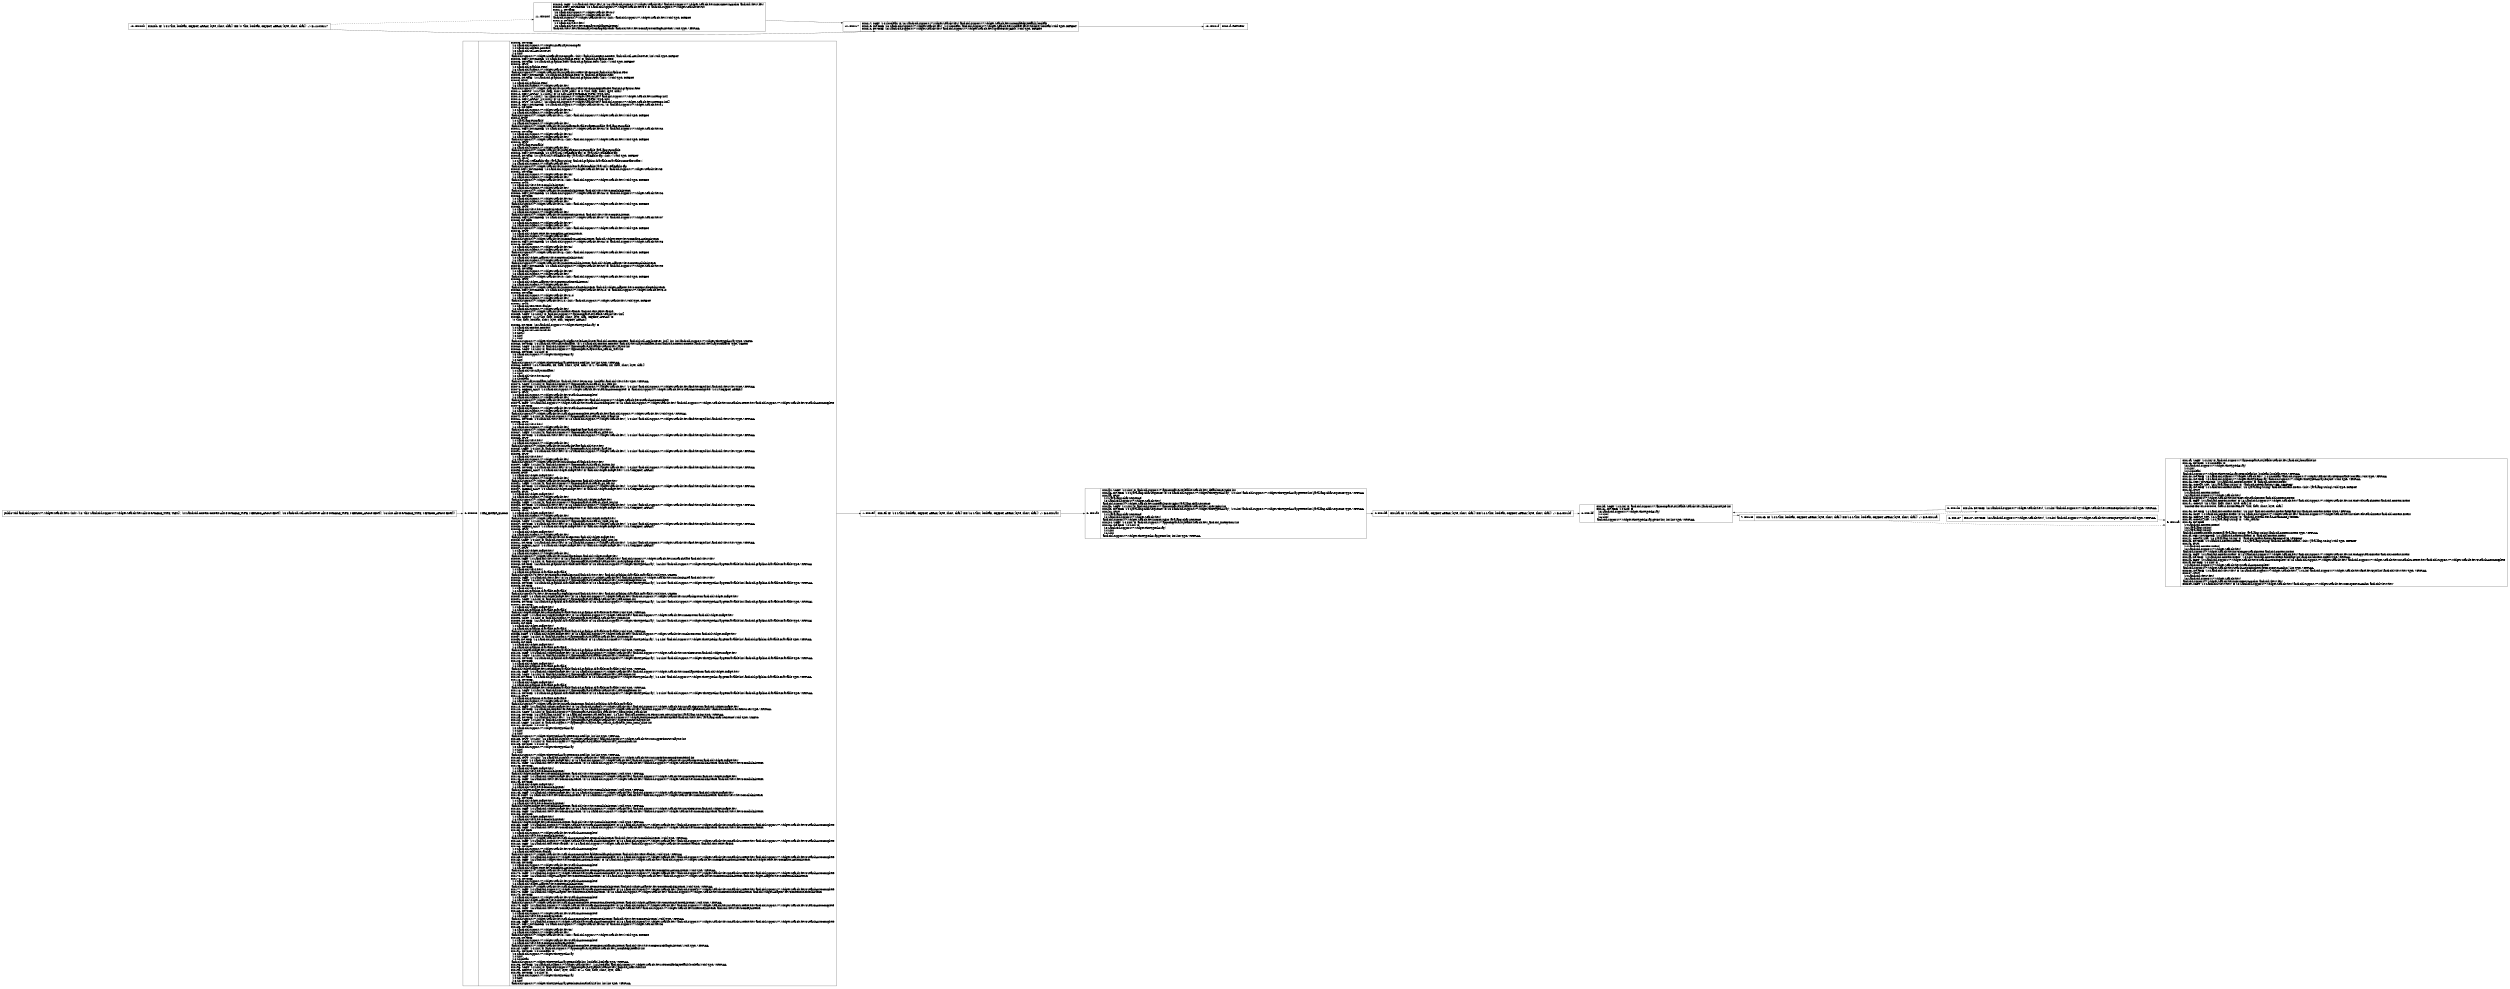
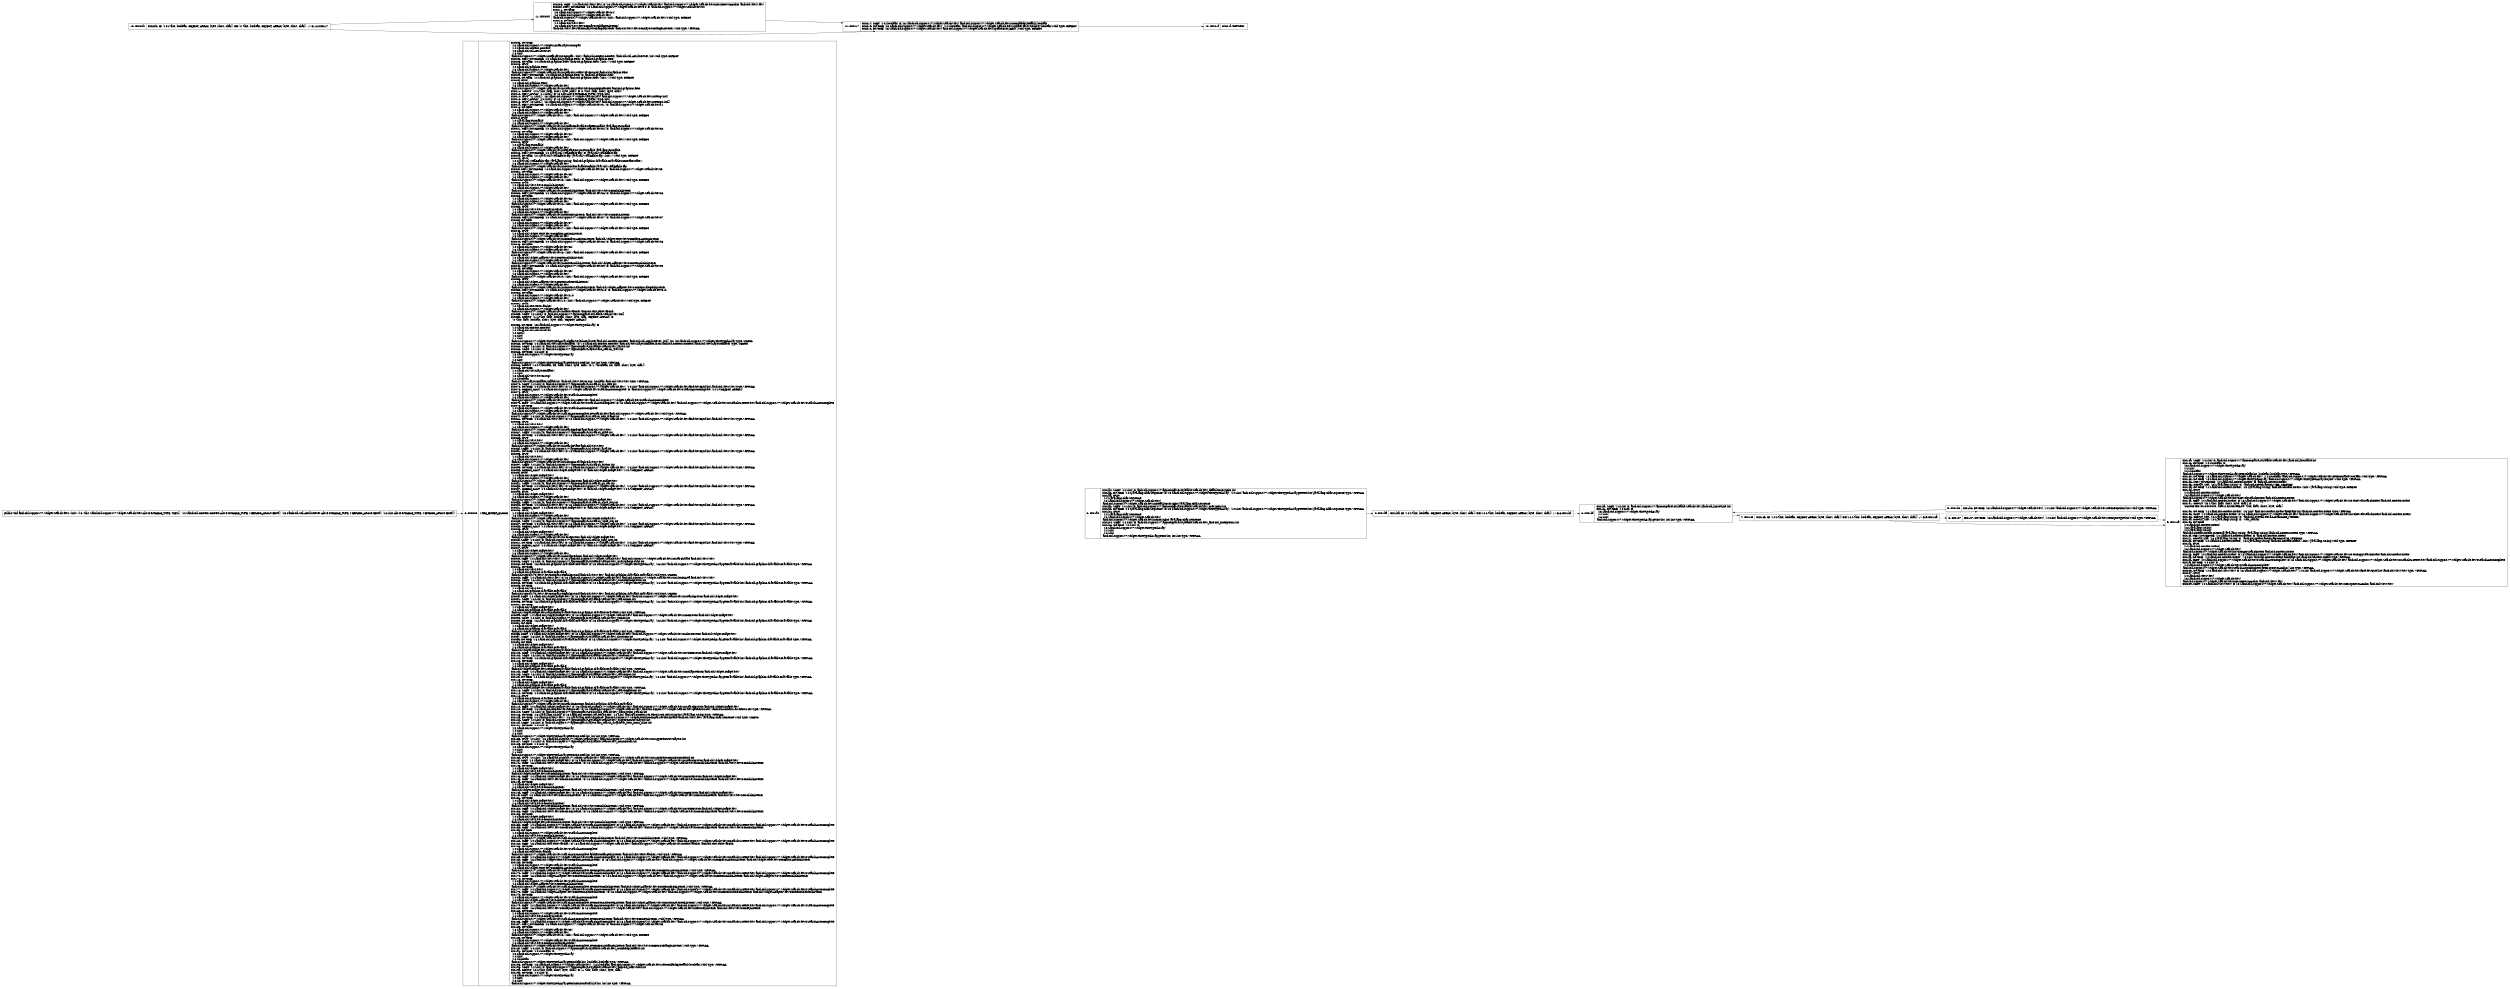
(431, 22) -> (431, 22)
(961, 513) -> none
none -> (1942, 518)
(2026, 525) -> (2026, 525)
